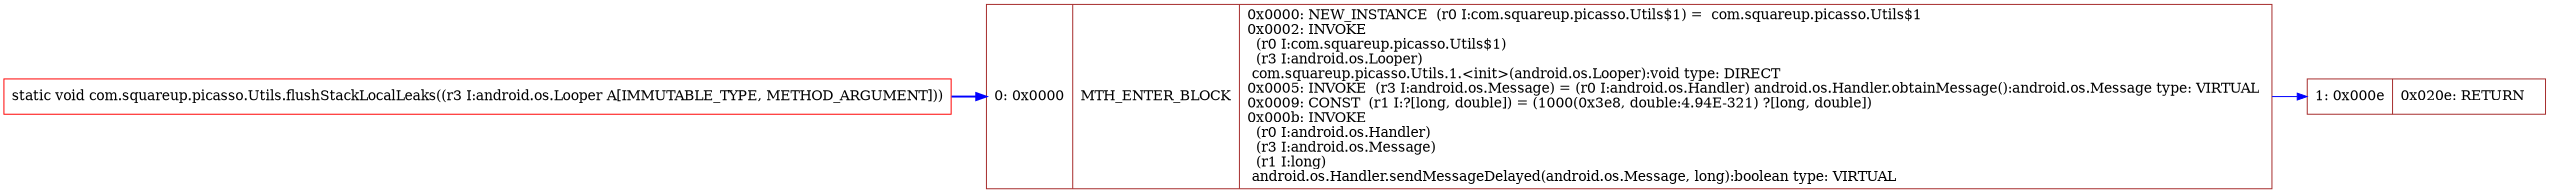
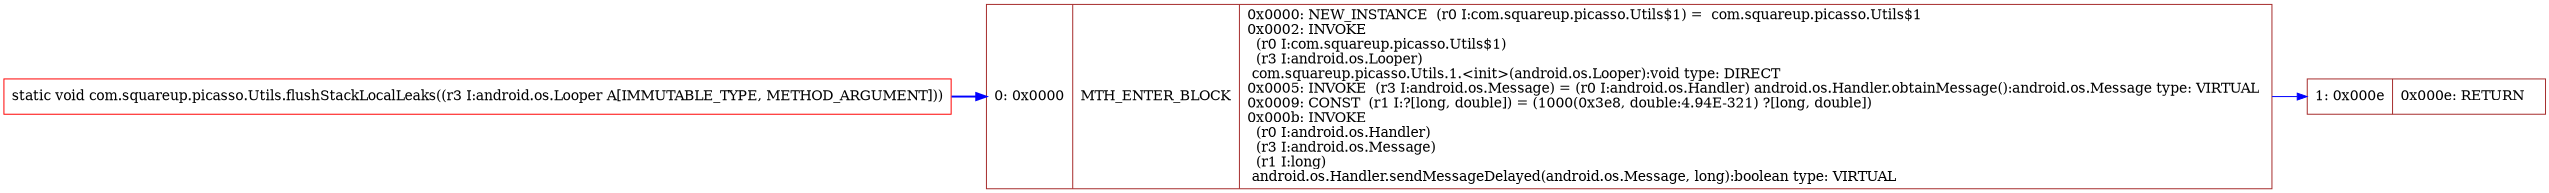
(2469, 96) -> (2469, 96)
